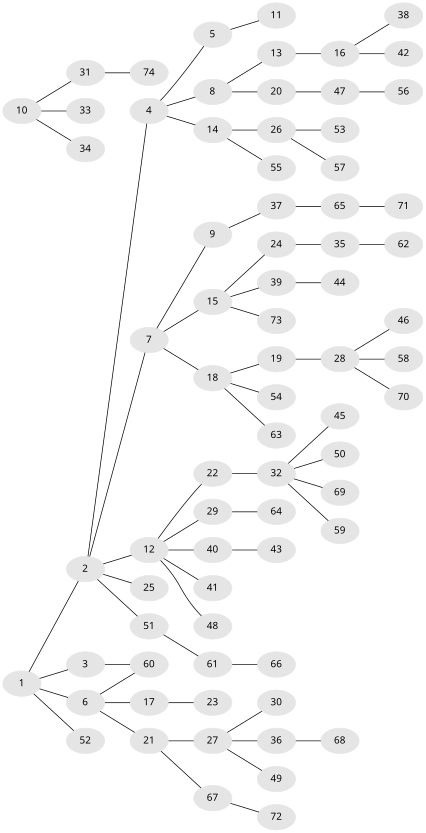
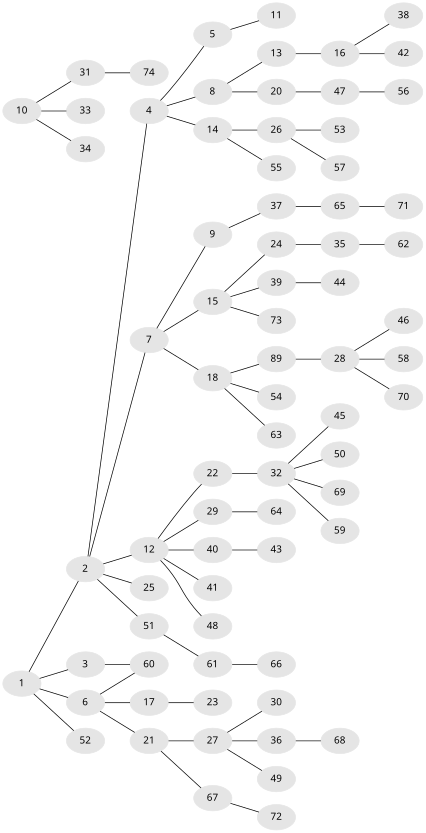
(276, 359) -> (276, 359)
